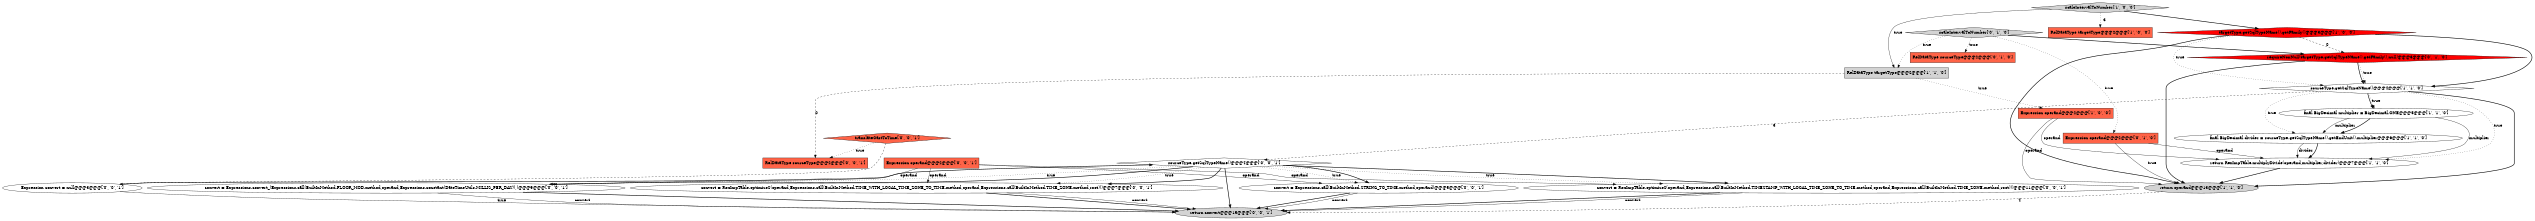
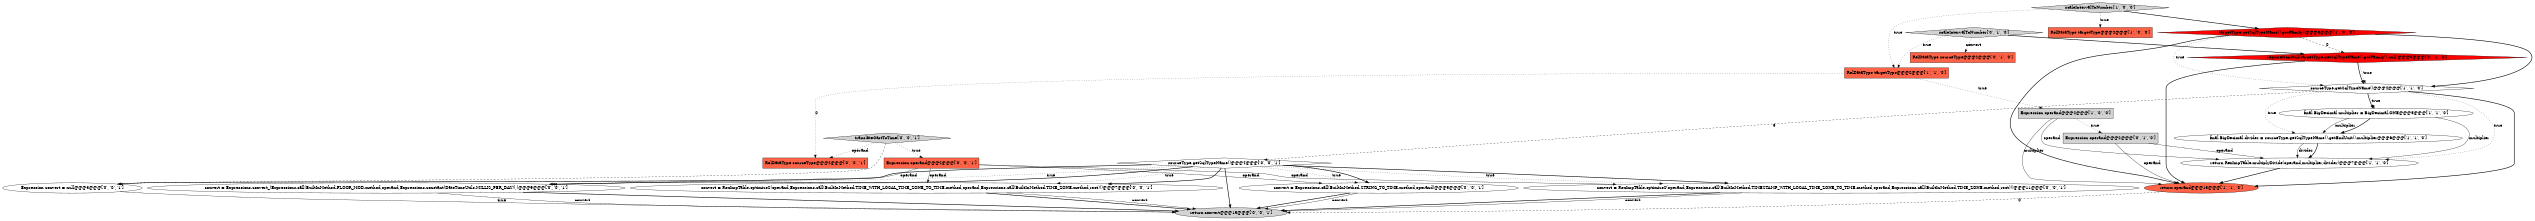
(1952, 15) -> (1952, 15)
(2105, 20) -> (2105, 20)
(1974, 45) -> (1974, 45)
(2072, 66) -> (2087, 125)
(1897, 73) -> (1897, 73)
(1302, 76) -> (1302, 76)
(2066, 113) -> (2066, 113)
(887, 138) -> (887, 138)
(2111, 138) -> (2111, 138)
none -> (908, 150)
(860, 151) -> (860, 151)
(2034, 151) -> (2034, 151)
(2152, 163) -> (2152, 163)
(609, 181) -> (611, 181)
(2201, 188) -> (2201, 188)
(2020, 200) -> (2020, 200)
